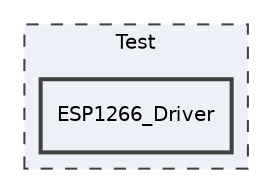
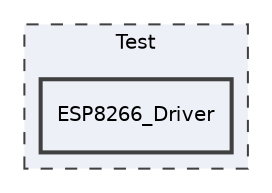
(136, 116) -> (136, 116)
